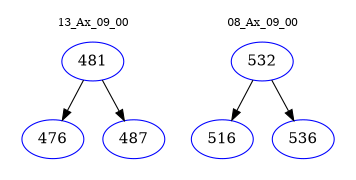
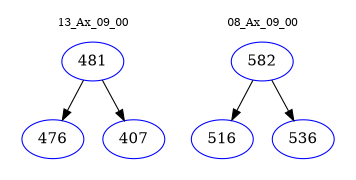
(262, 62) -> (262, 62)
(134, 139) -> (134, 139)
